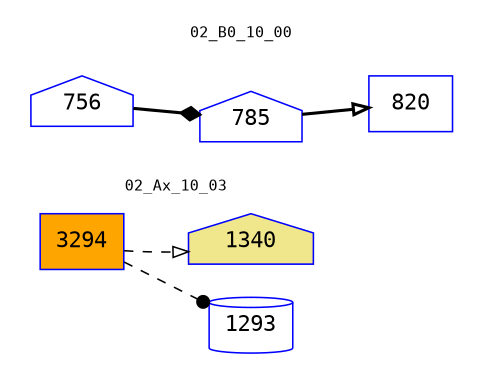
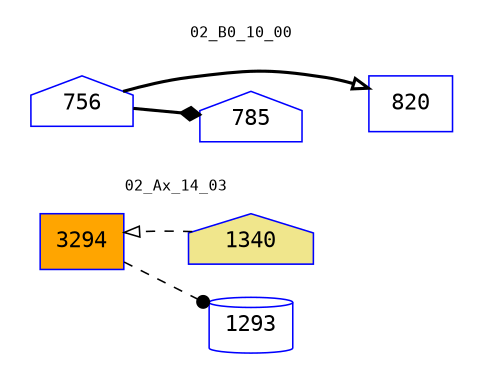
(328, 112) -> (238, 72)
(177, 187) -> (177, 187)
(148, 252) -> (166, 231)
